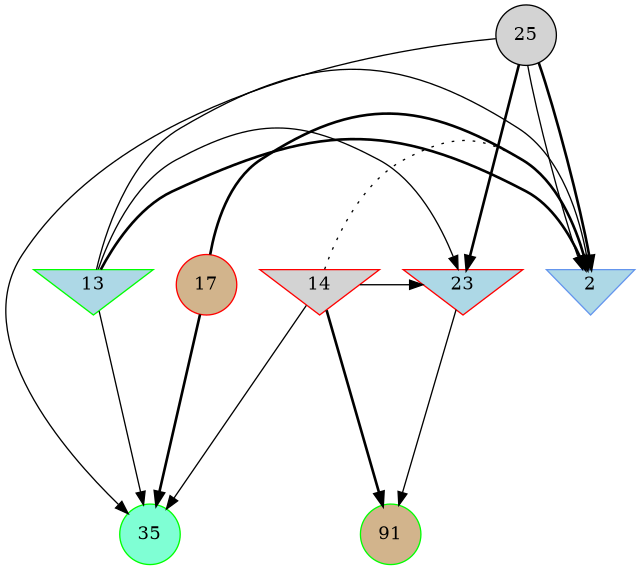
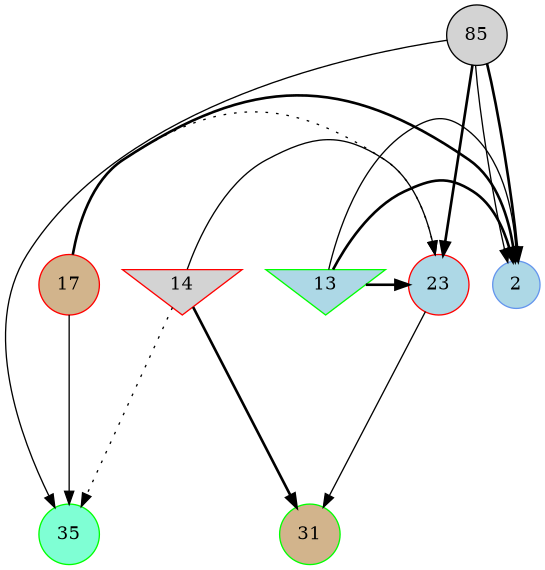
(526, 35) -> (477, 35)
none -> (247, 112)
(271, 129) -> (381, 285)
(453, 142) -> none
(463, 285) -> (439, 285)
(591, 285) -> (516, 285)
(120, 402) -> none
(240, 402) -> (130, 401)
(180, 403) -> (69, 403)
(391, 534) -> (310, 534)
